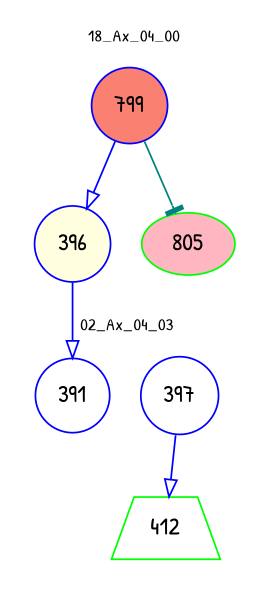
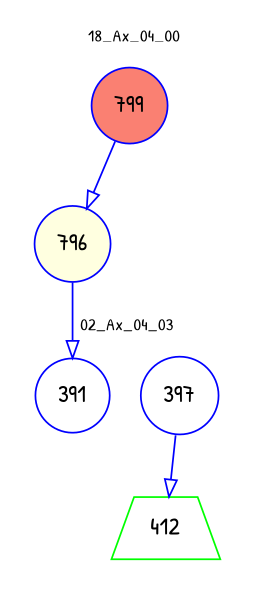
(73, 244) -> (73, 244)
(188, 244) -> none
